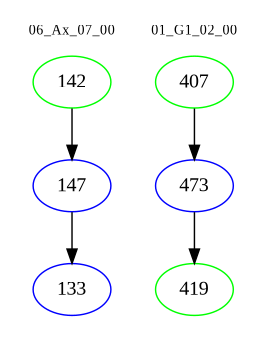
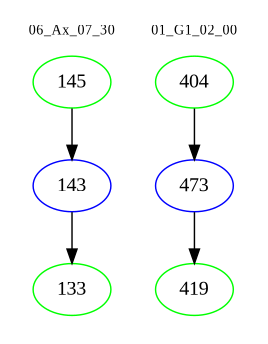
(73, 31) -> (73, 31)
(72, 82) -> (72, 82)
(194, 82) -> (194, 82)
(72, 186) -> (72, 186)
(72, 289) -> (72, 289)
